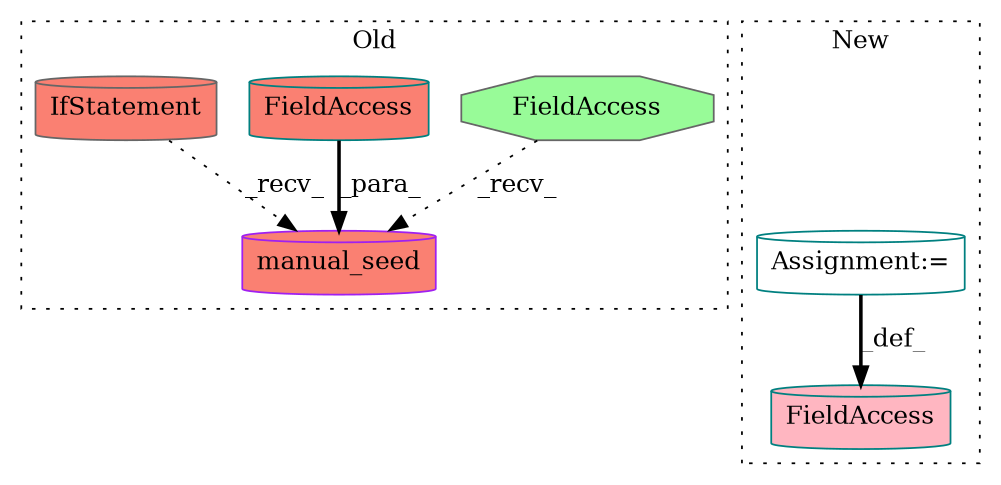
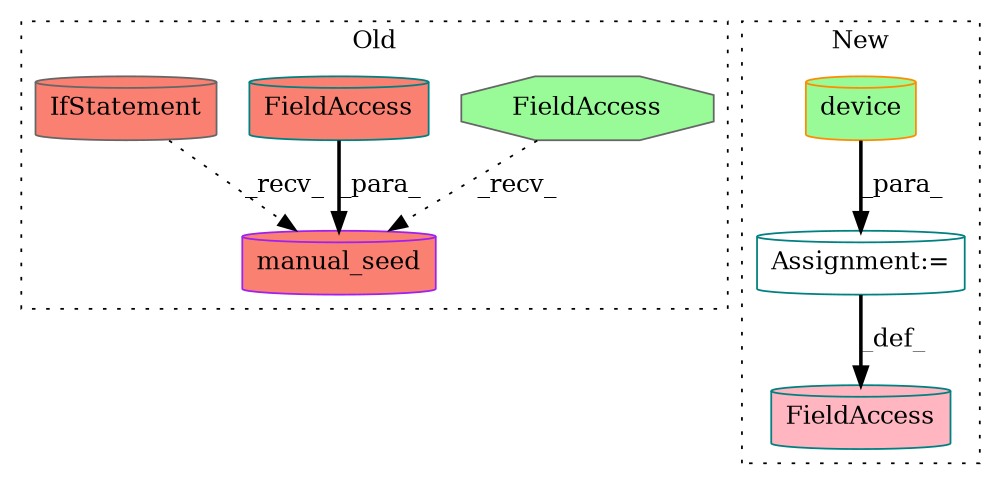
none -> (861, 108)
